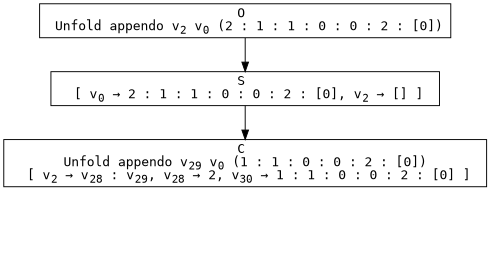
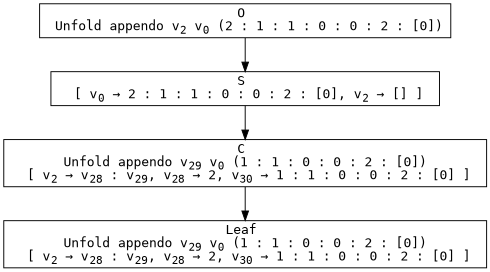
none -> (245, 244)
